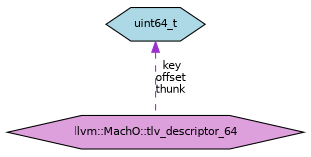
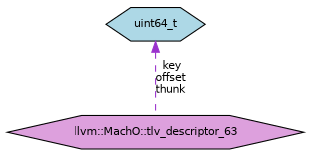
(156, 132) -> (156, 132)
